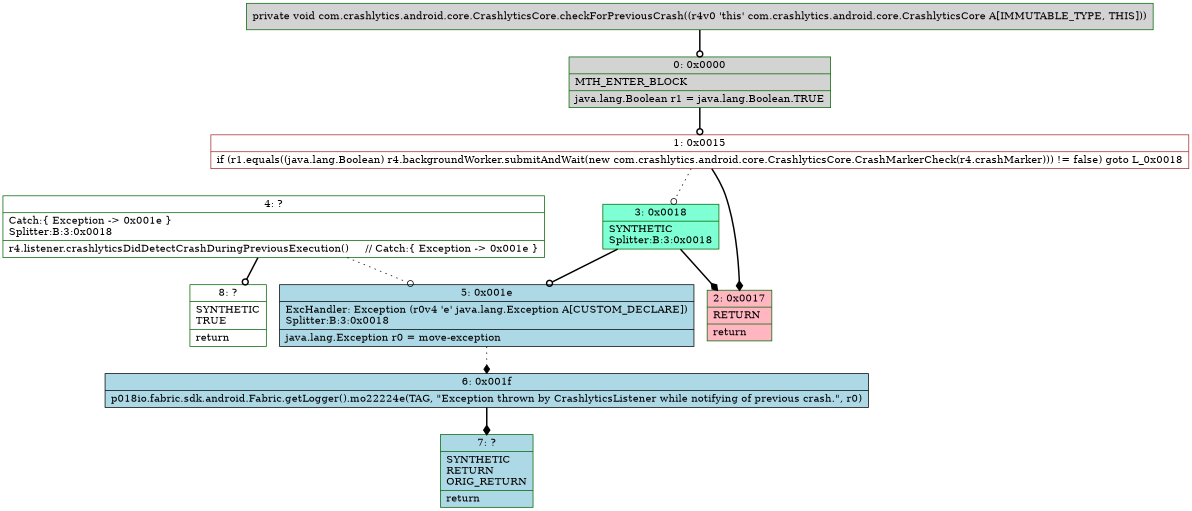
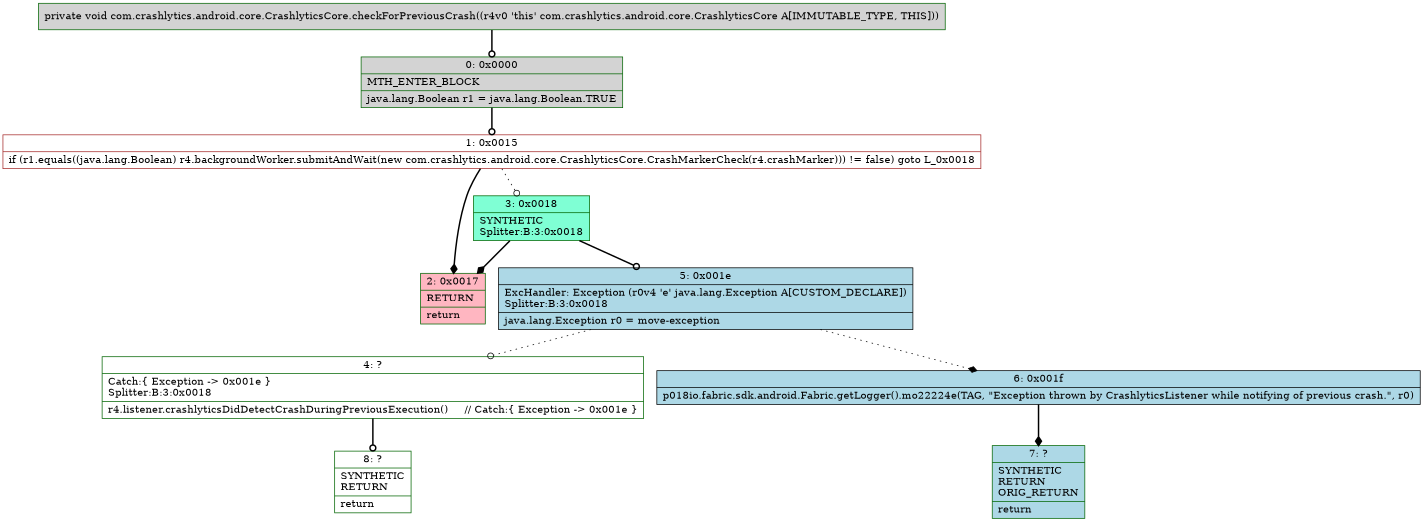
(377, 270) -> (542, 342)
(212, 321) -> (364, 487)
